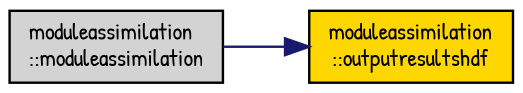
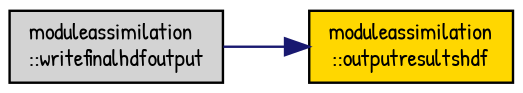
(116, 47) -> (116, 47)
